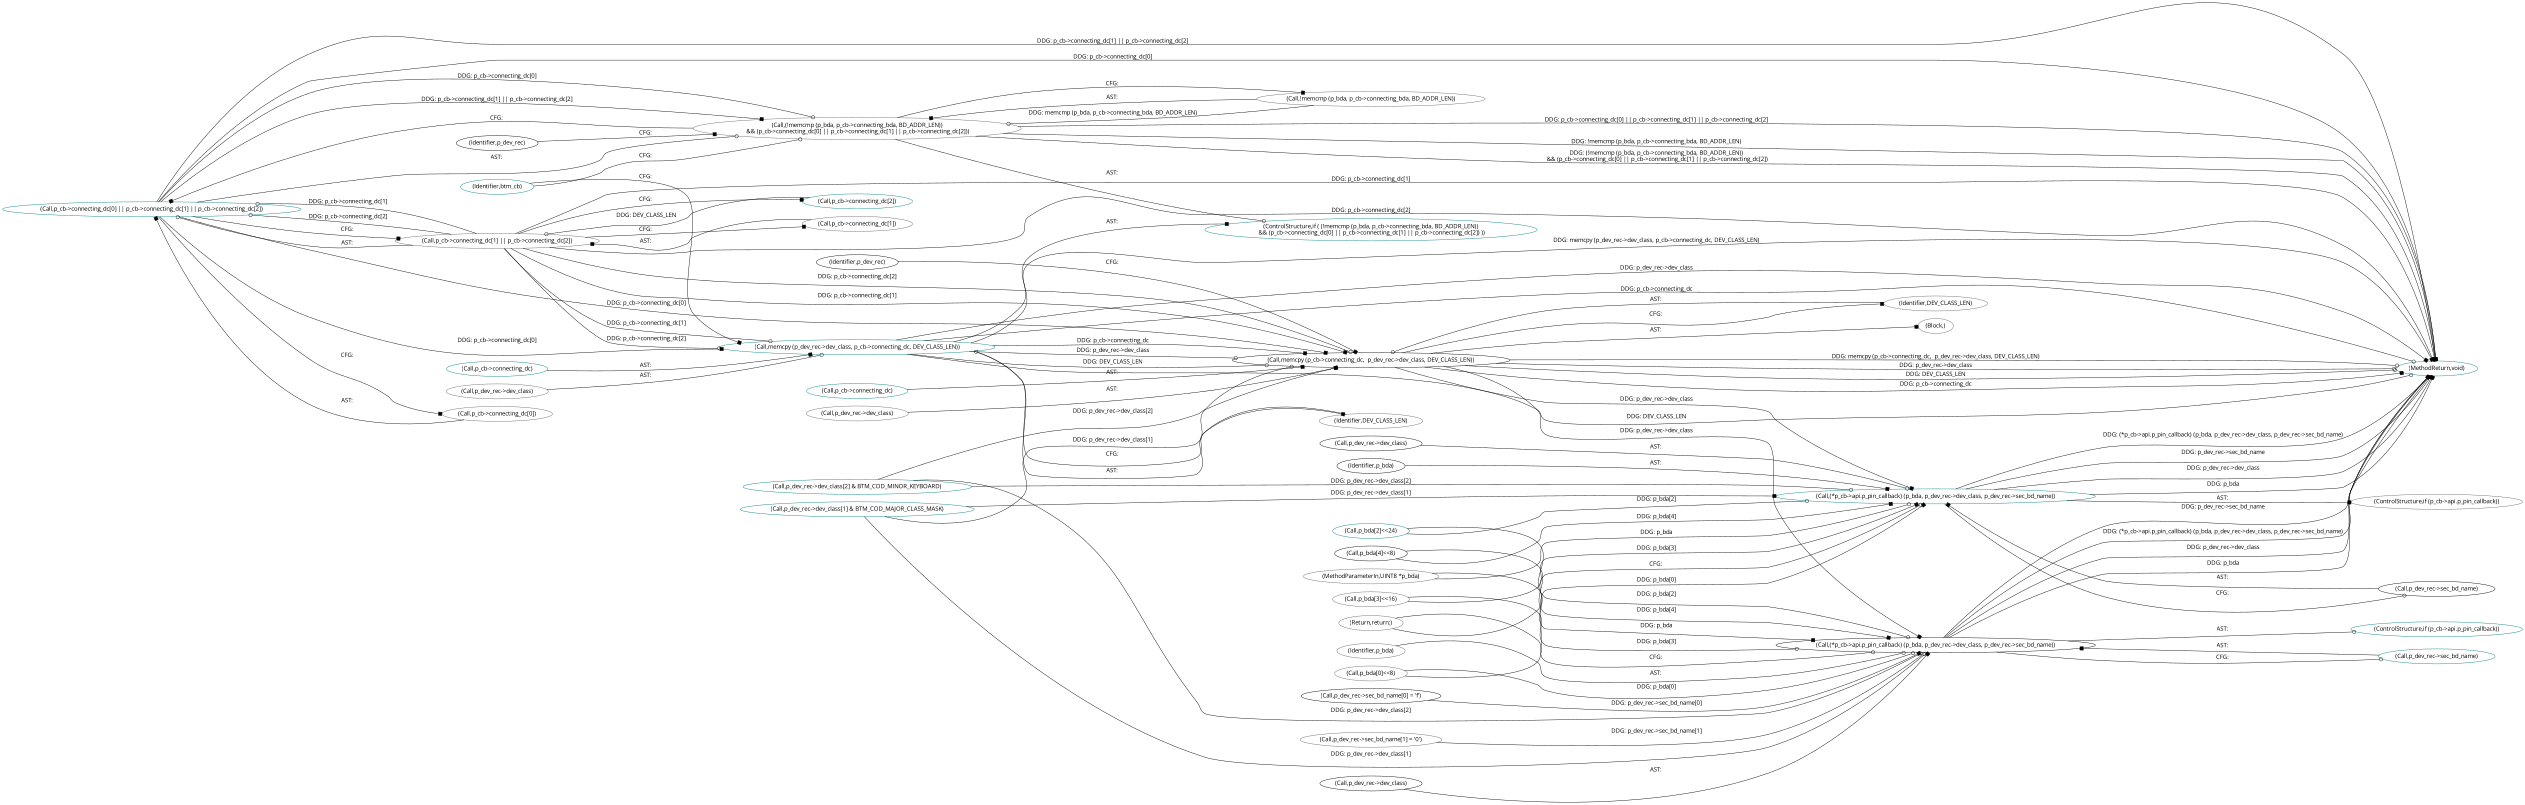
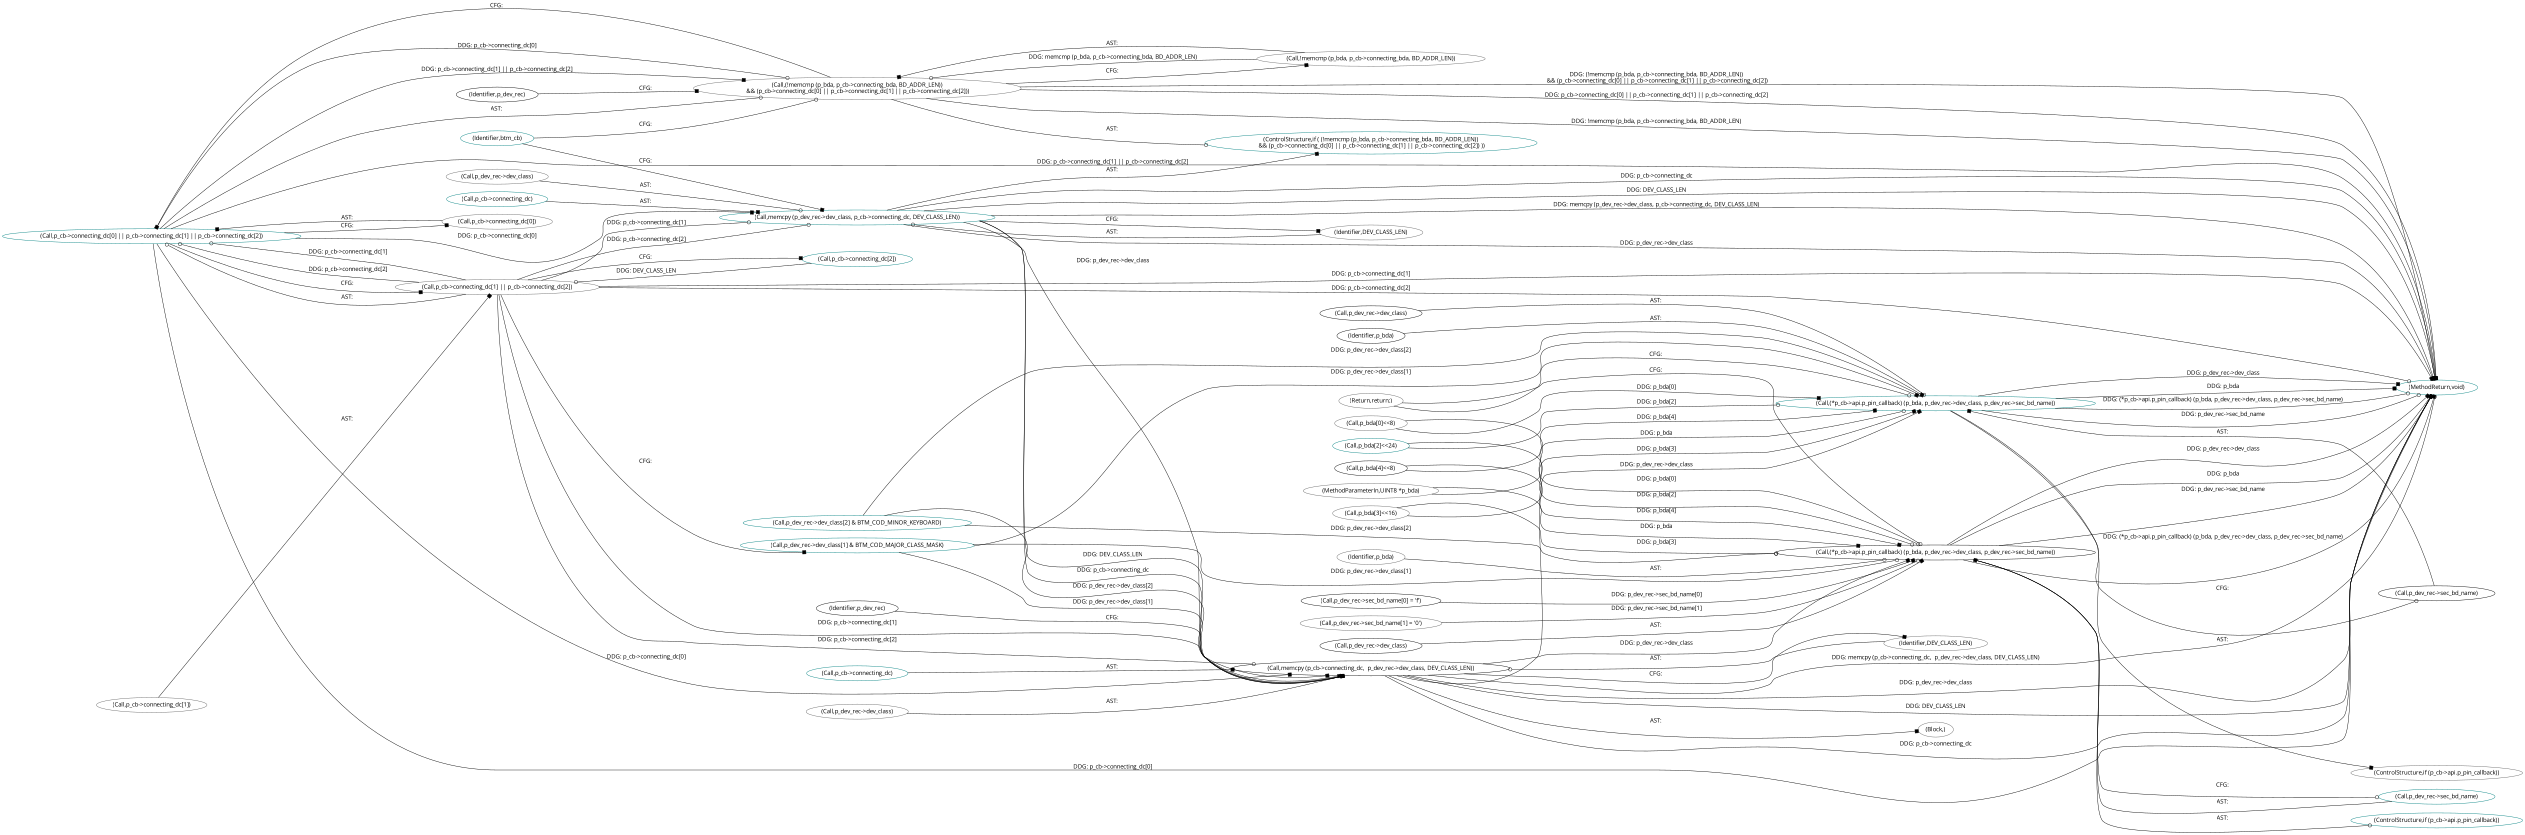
(688, 233) -> (615, 472)
